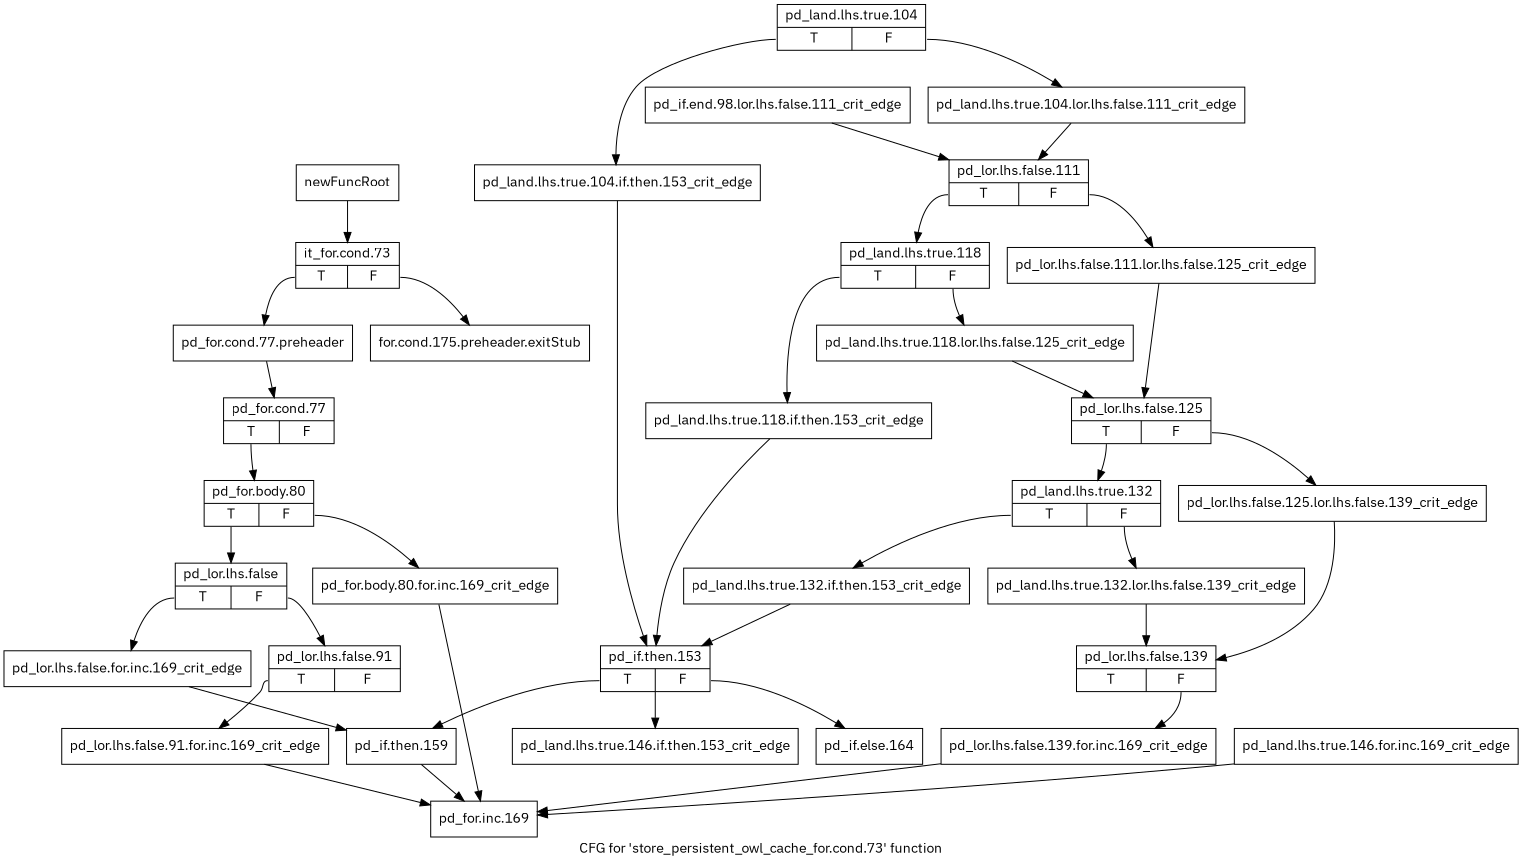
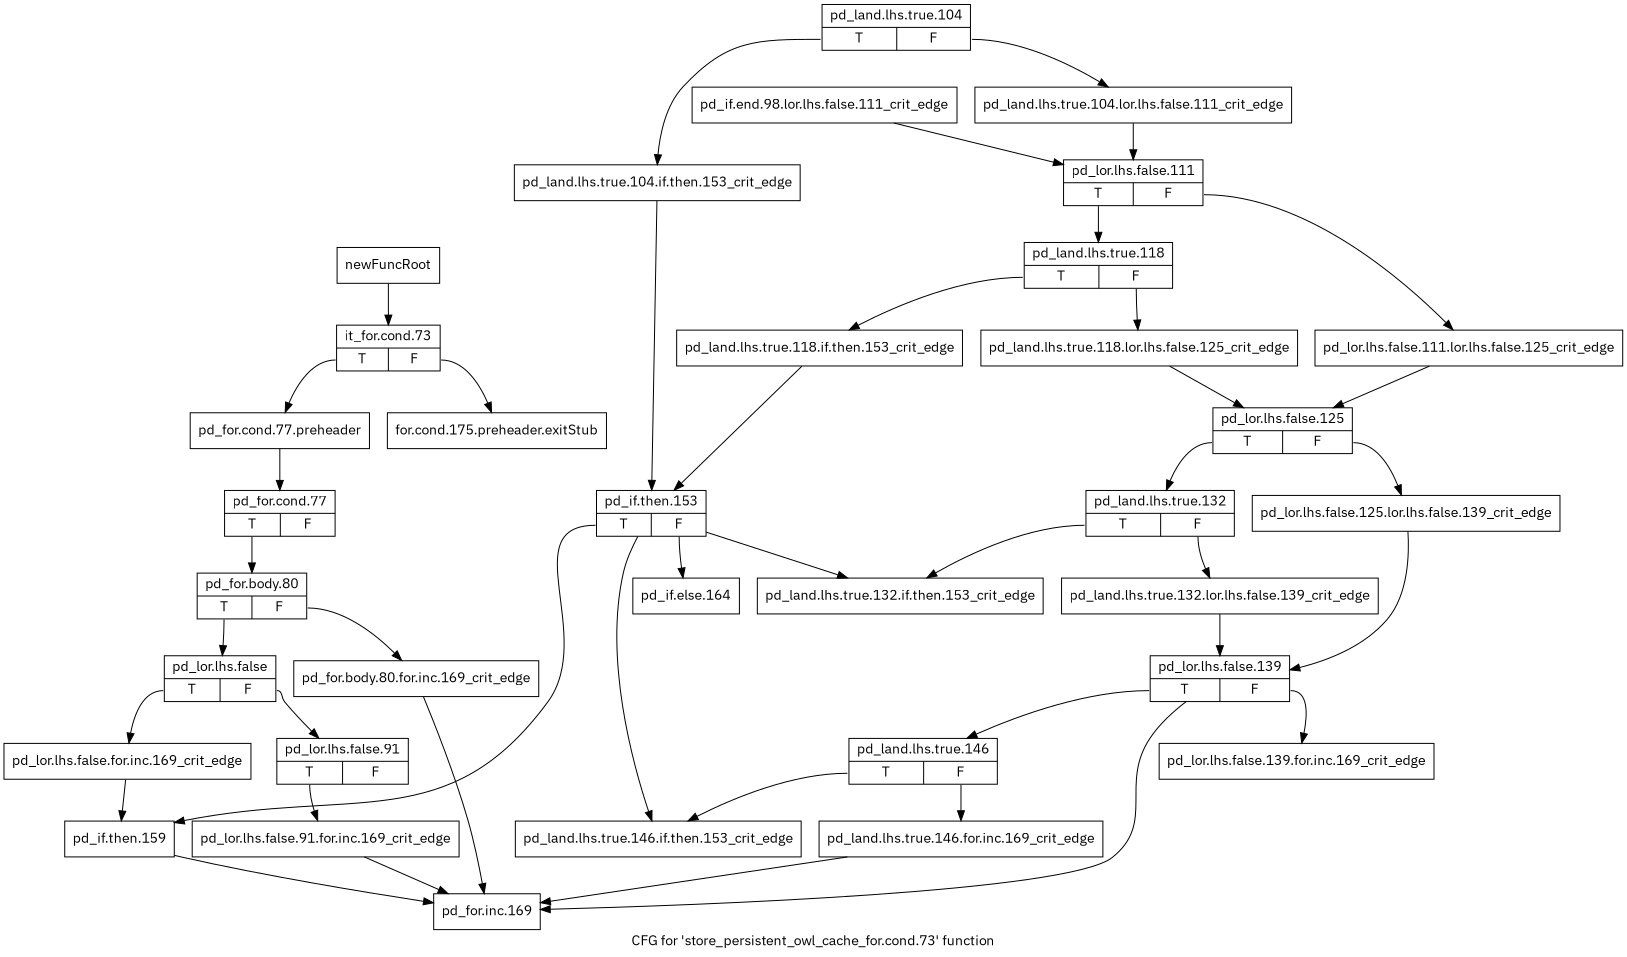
(751, 623) -> (772, 554)
none -> (923, 761)
(744, 787) -> (923, 891)
